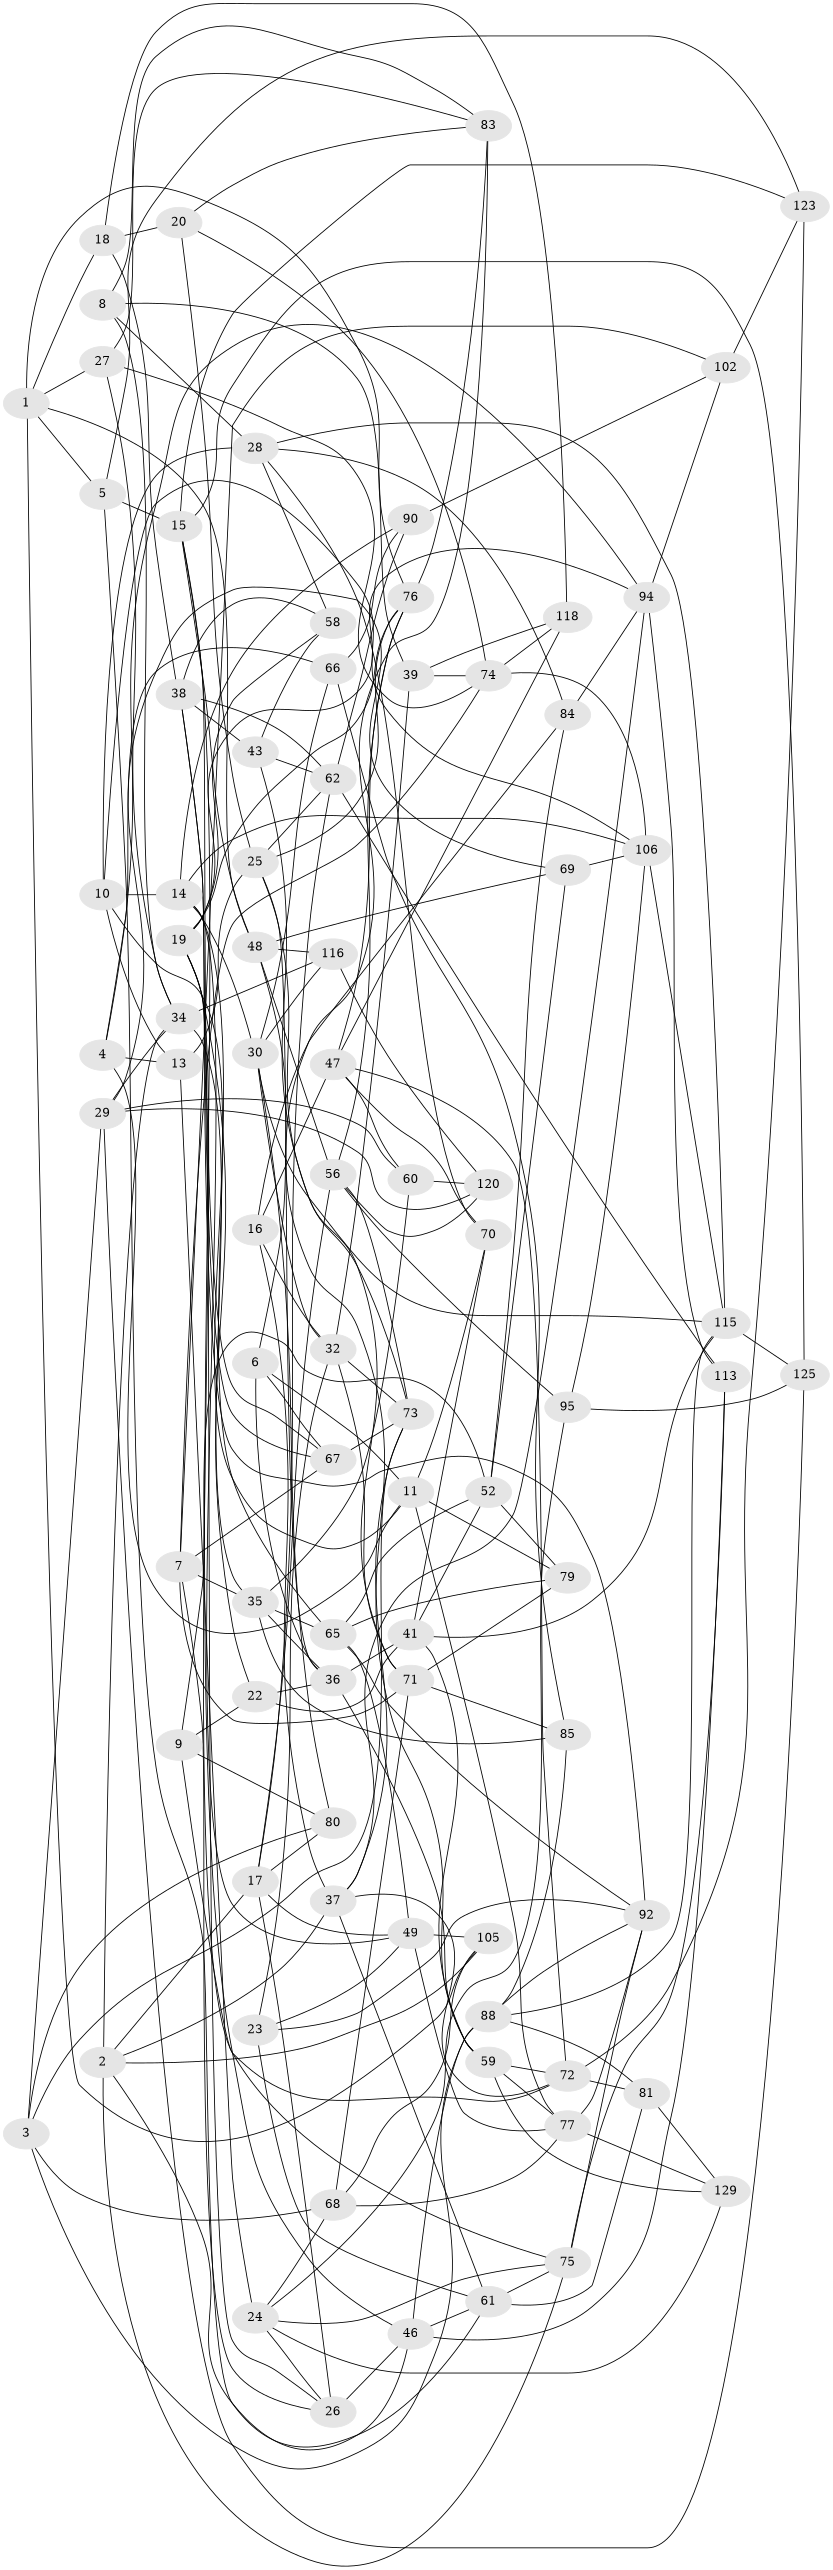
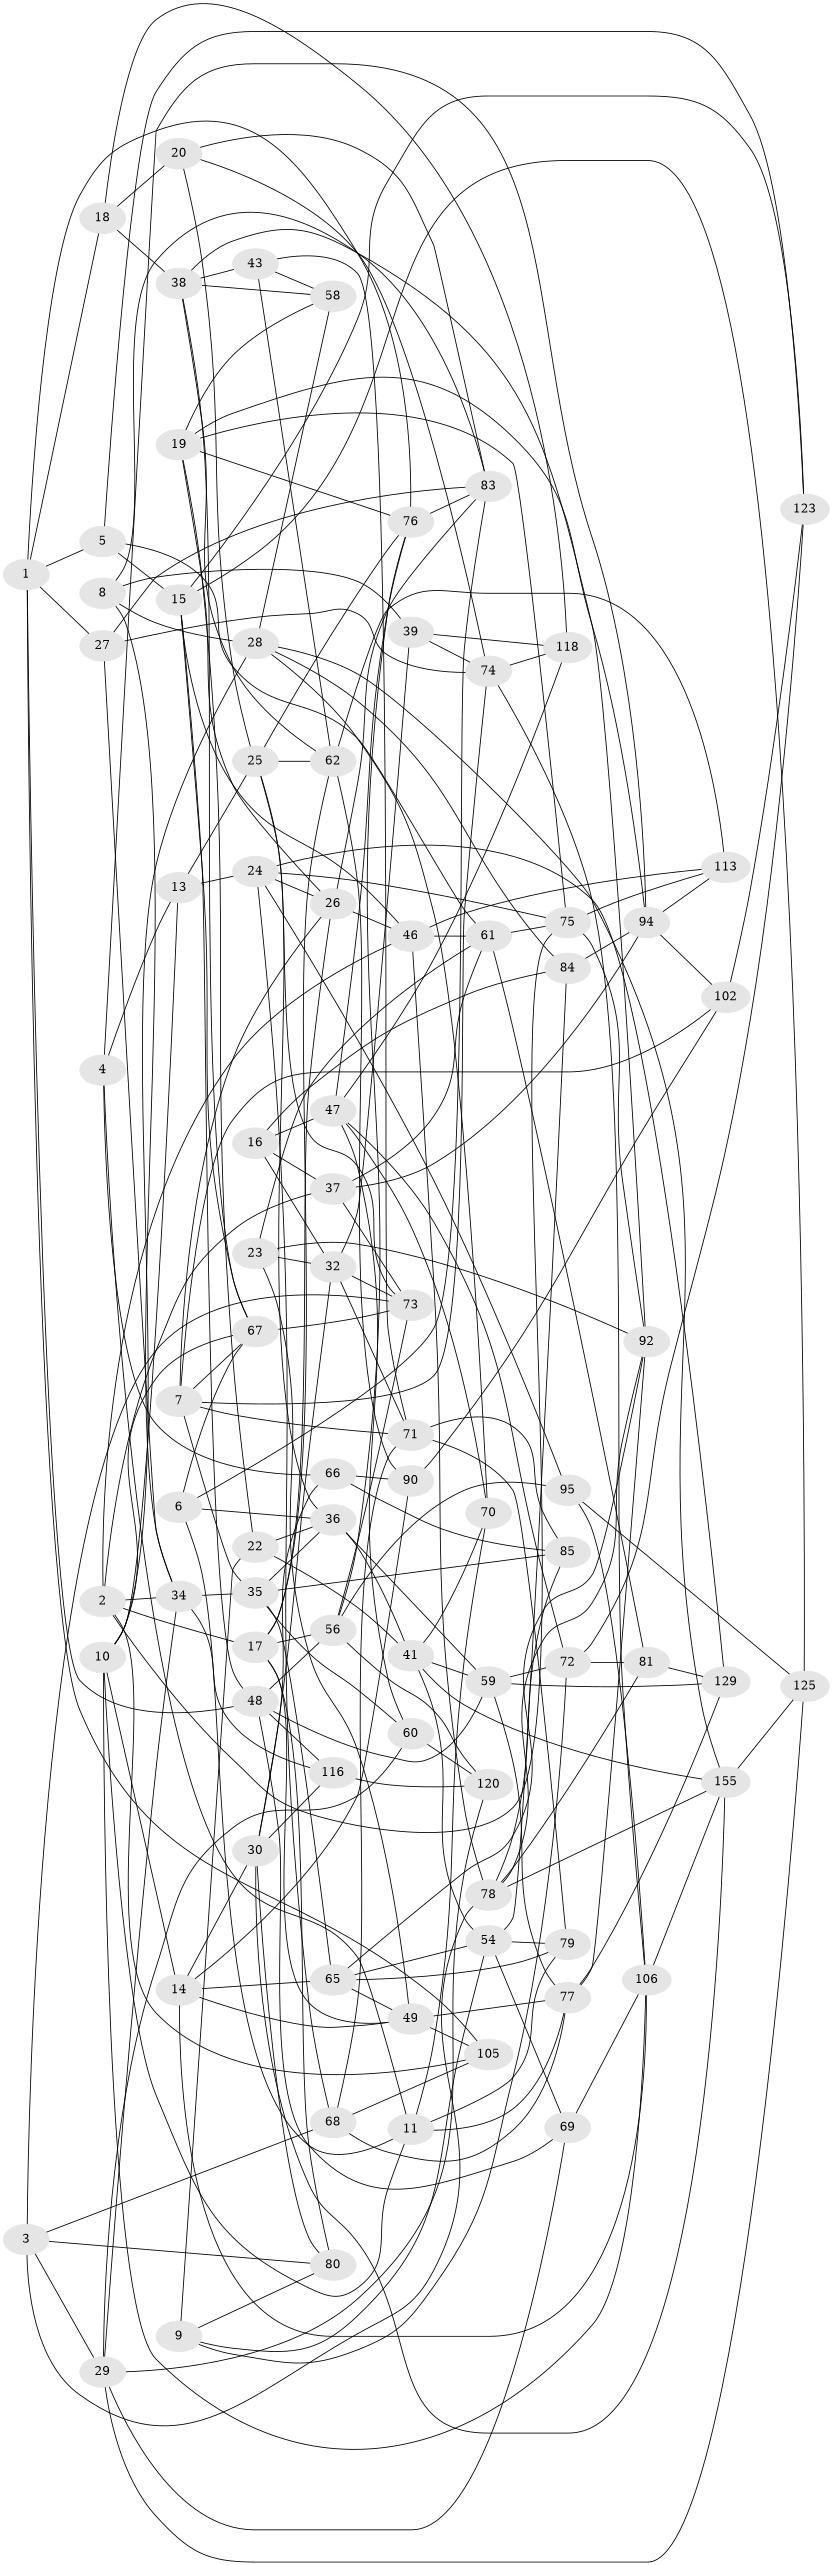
none -> (366, 689)
(726, 1323) -> (726, 1782)
none -> (129, 1475)
(489, 1492) -> (489, 1941)
(489, 2017) -> (489, 1895)
(444, 2019) -> none
